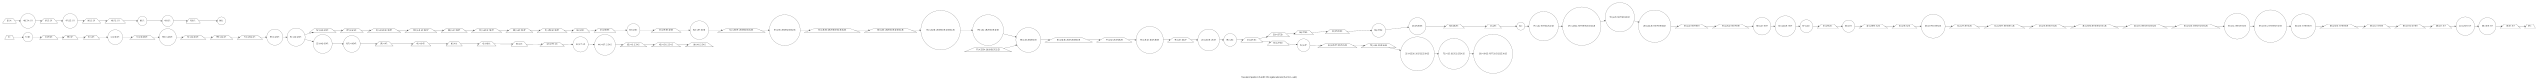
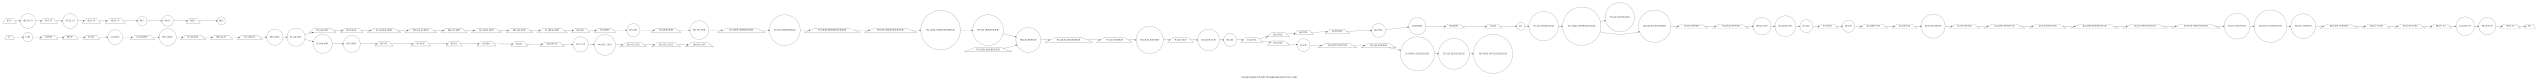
(1636, 21) -> (1619, 34)
